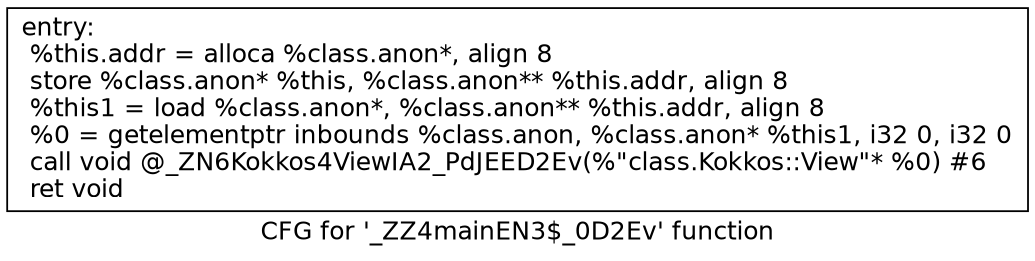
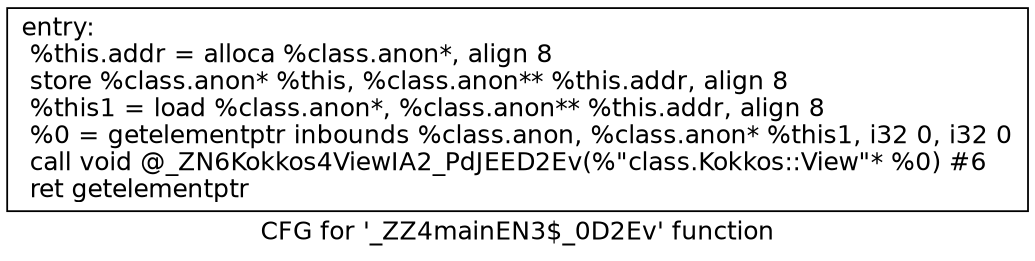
(74, 190) -> (136, 190)
